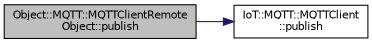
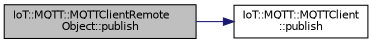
(100, 22) -> (100, 22)
